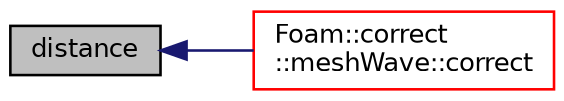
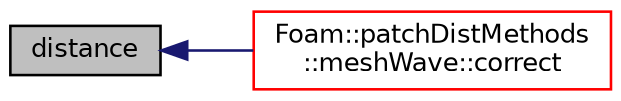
(404, 50) -> (432, 50)
